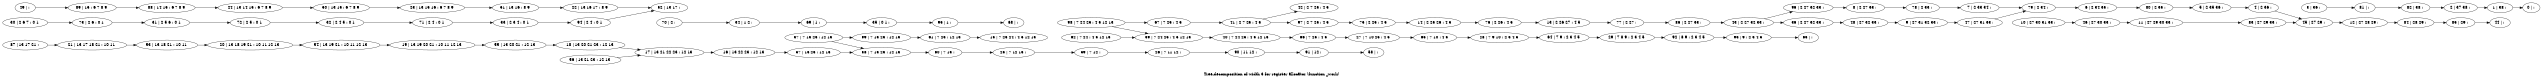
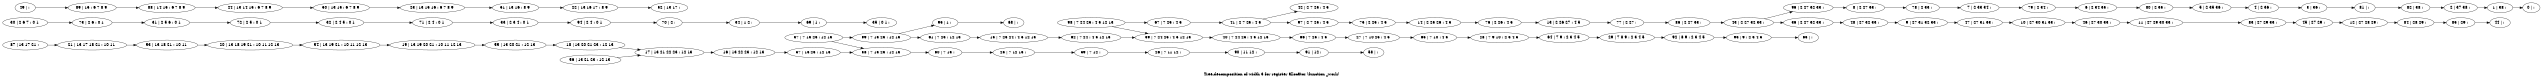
(629, 15) -> (632, 23)
(2009, 15) -> (2006, 23)
(2287, 15) -> (2289, 8)
(913, 23) -> (915, 30)
none -> (1053, 38)
